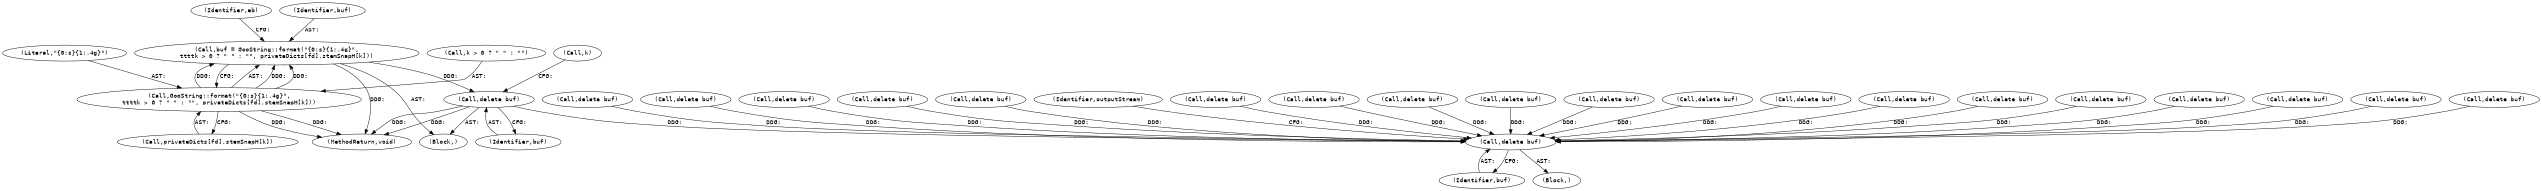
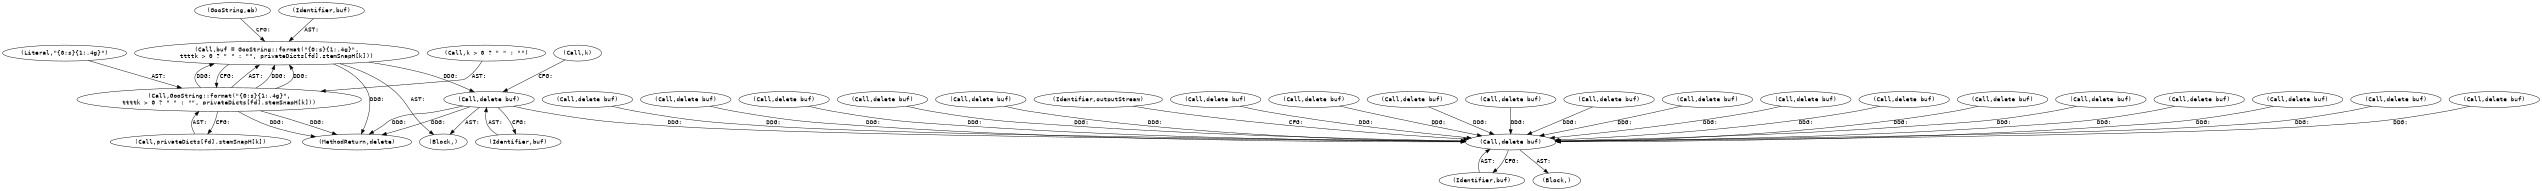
(231, 11) -> (232, 11)
(362, 142) -> (357, 142)
